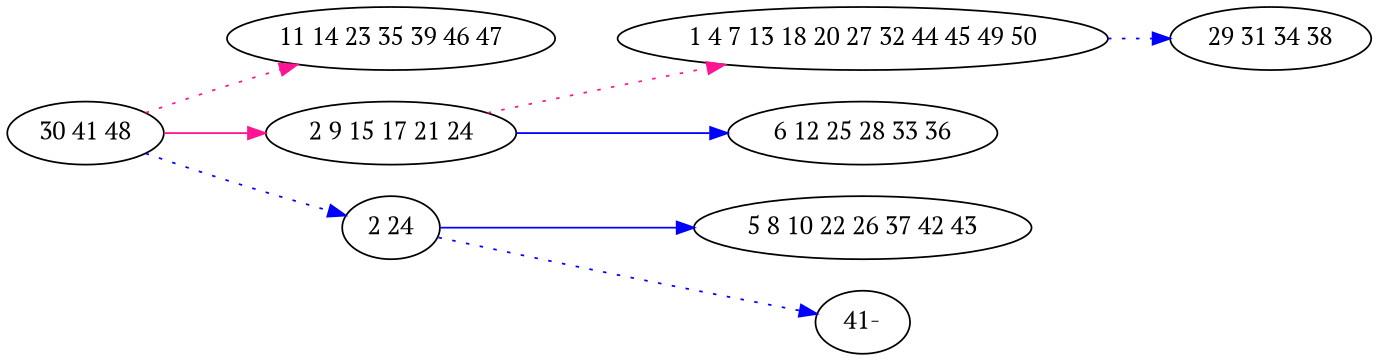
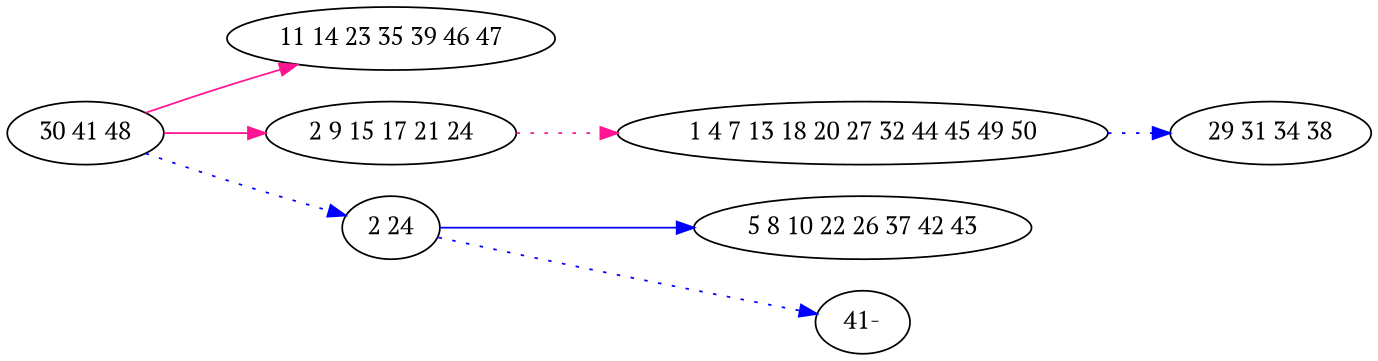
(213, 90) -> (213, 90)
(863, 133) -> none
